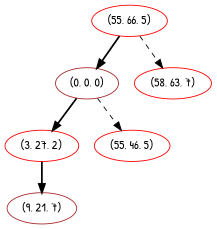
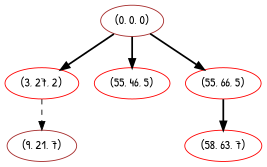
(111, 49) -> (173, 49)
(149, 49) -> (223, 110)
(107, 111) -> (132, 48)
(42, 173) -> (42, 110)
